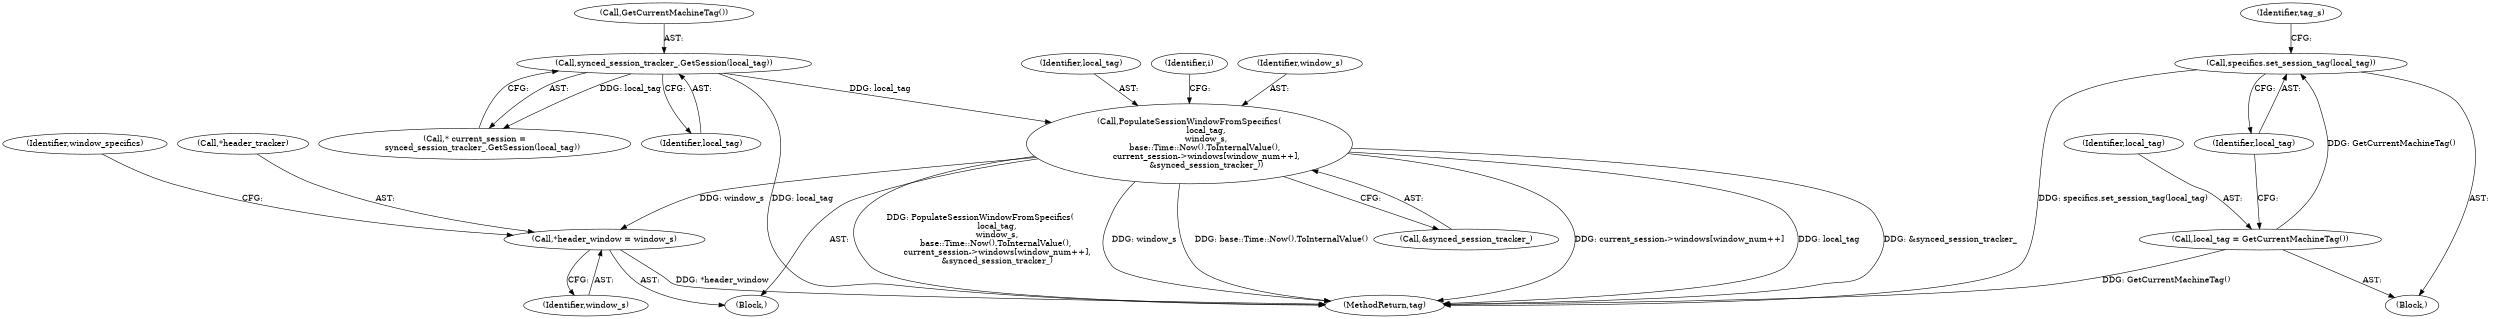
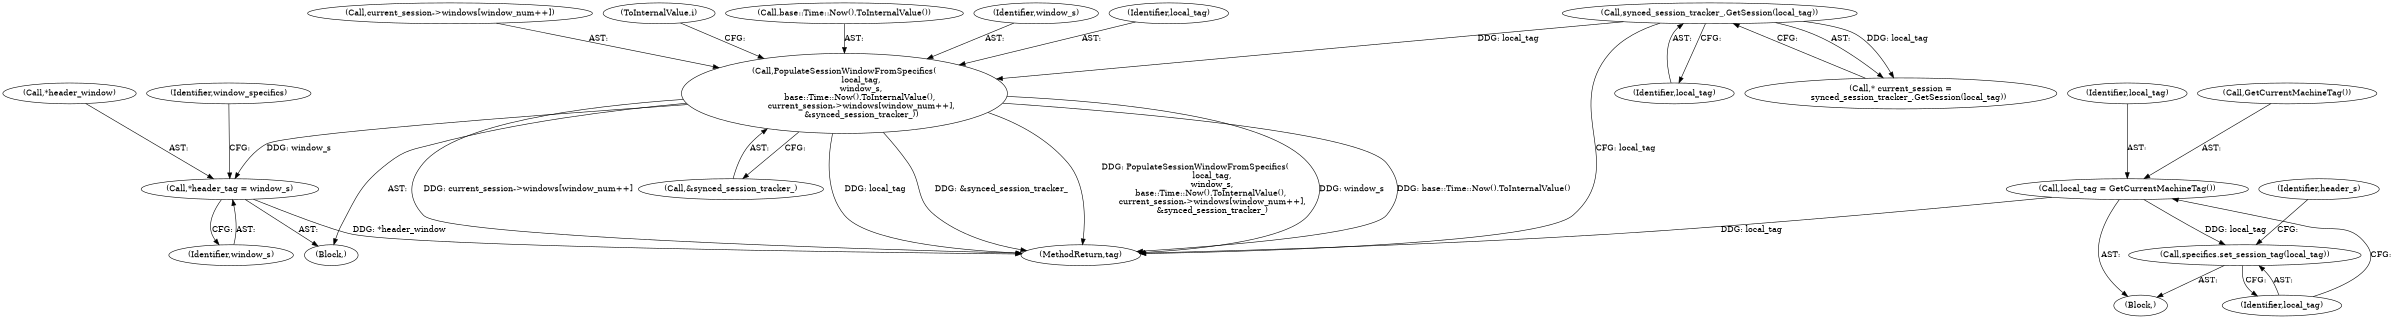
none -> (450, 13)
none -> (844, 13)
(2291, 13) -> (2319, 189)
(664, 36) -> (2210, 140)
(1189, 64) -> (659, 13)
(243, 144) -> (70, 93)
(2392, 144) -> (2236, 230)
(803, 199) -> (1626, 148)
(604, 240) -> (230, 189)
(2166, 280) -> (1751, 230)
(1915, 289) -> none
